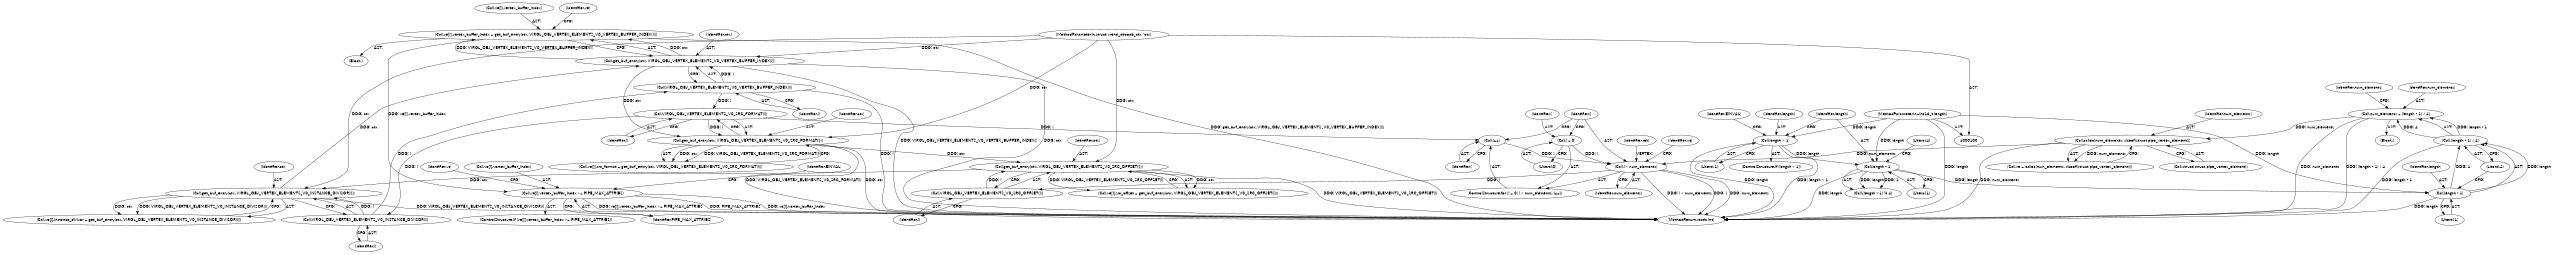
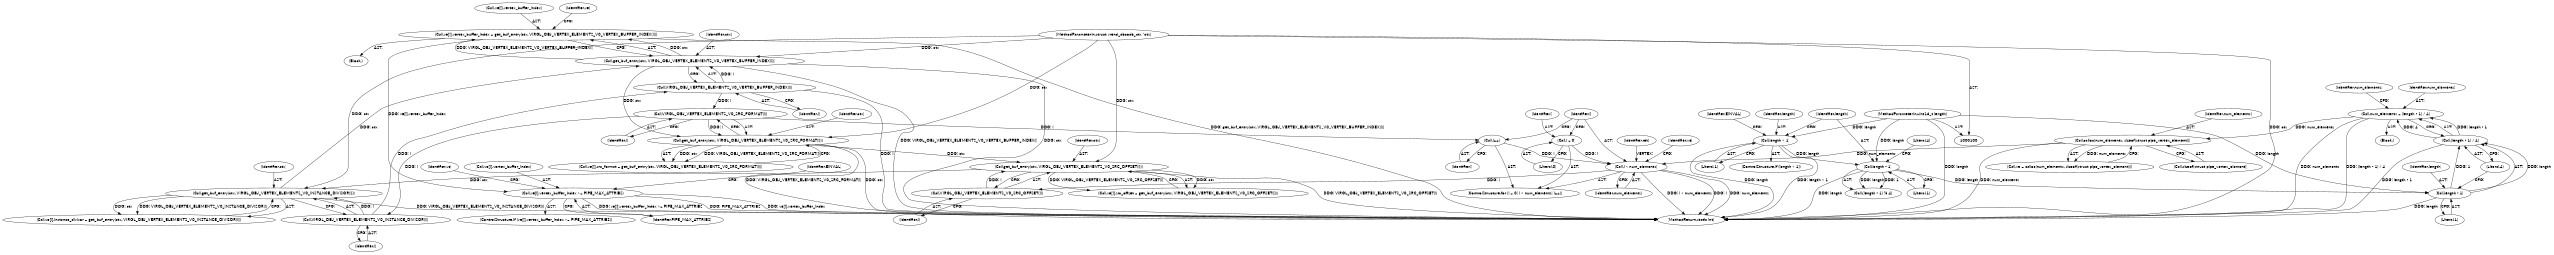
none -> (2051, 49)
none -> (2424, 128)
(2211, 167) -> (2211, 167)
(1492, 171) -> (1505, 165)
